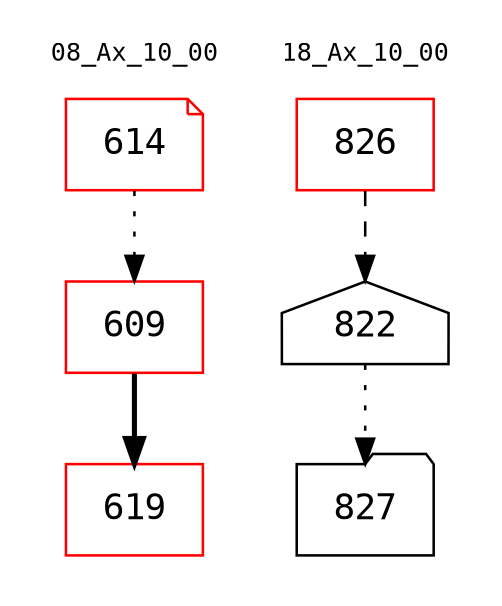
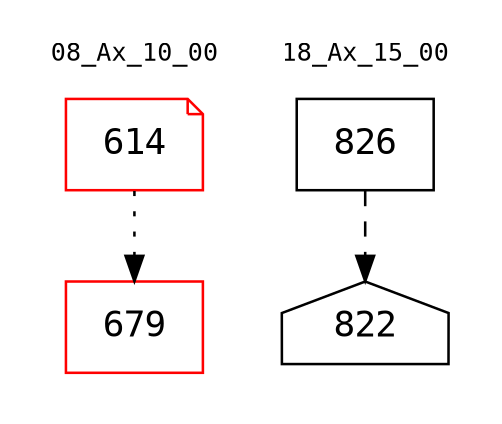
(366, 55) -> (366, 55)
(365, 145) -> (365, 145)
(134, 327) -> (134, 327)
(134, 510) -> none
(365, 510) -> none
